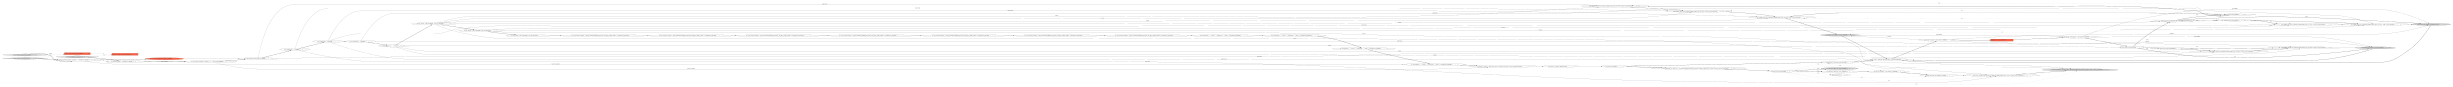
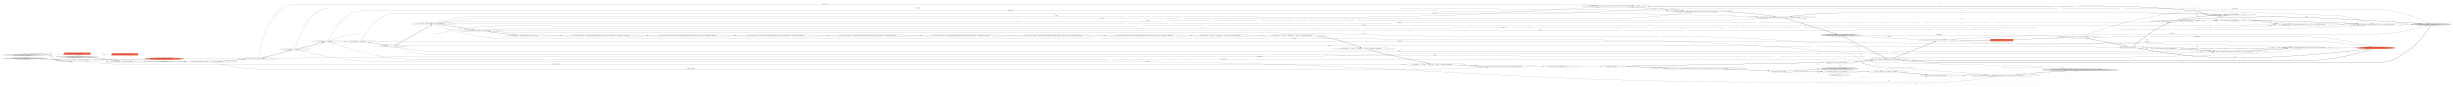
(2376, 48) -> (2376, 48)
